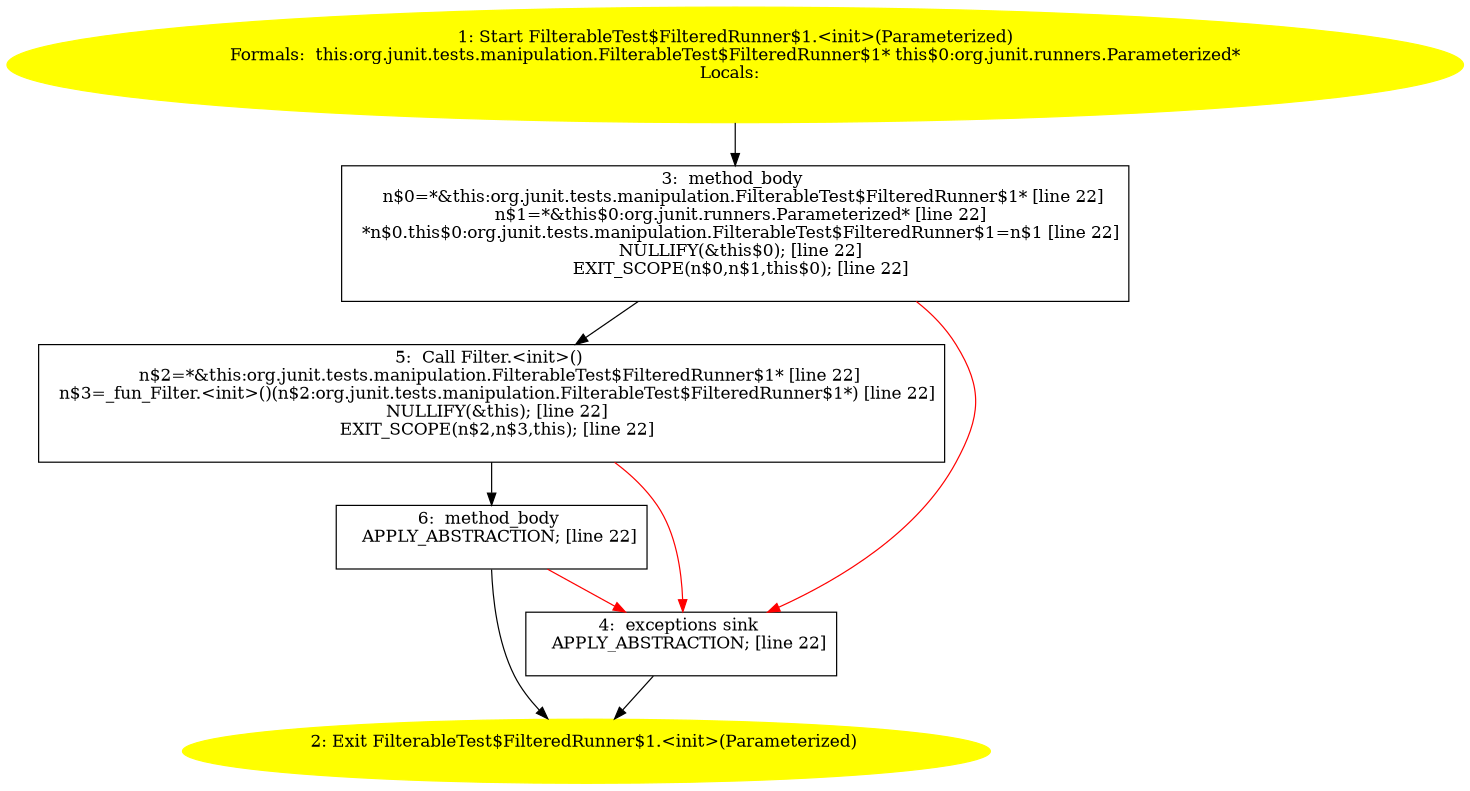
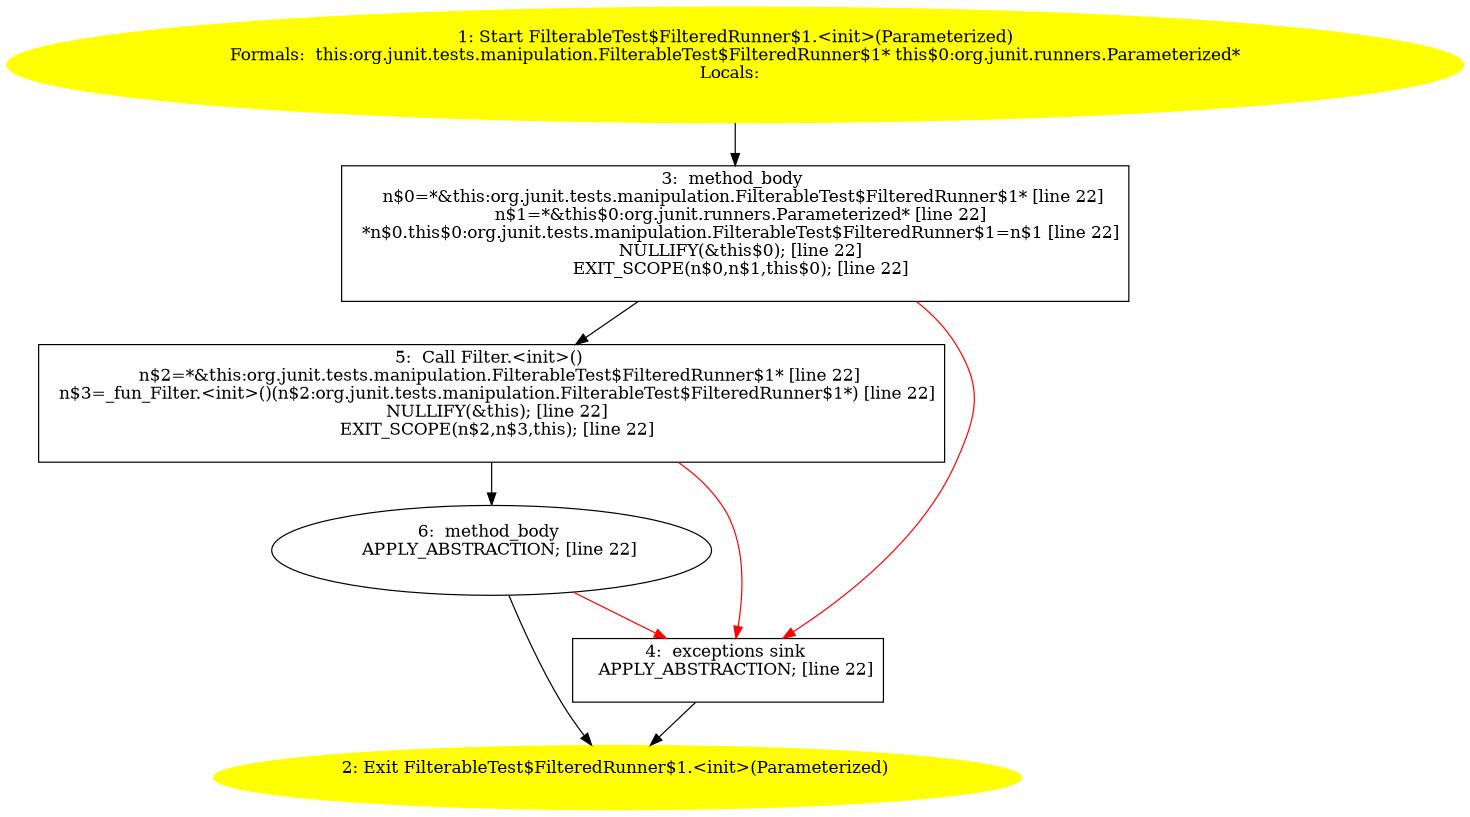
(492, 537) -> (492, 550)
